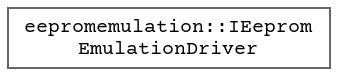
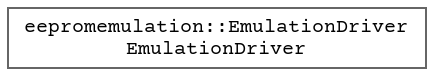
(169, 38) -> (217, 38)
